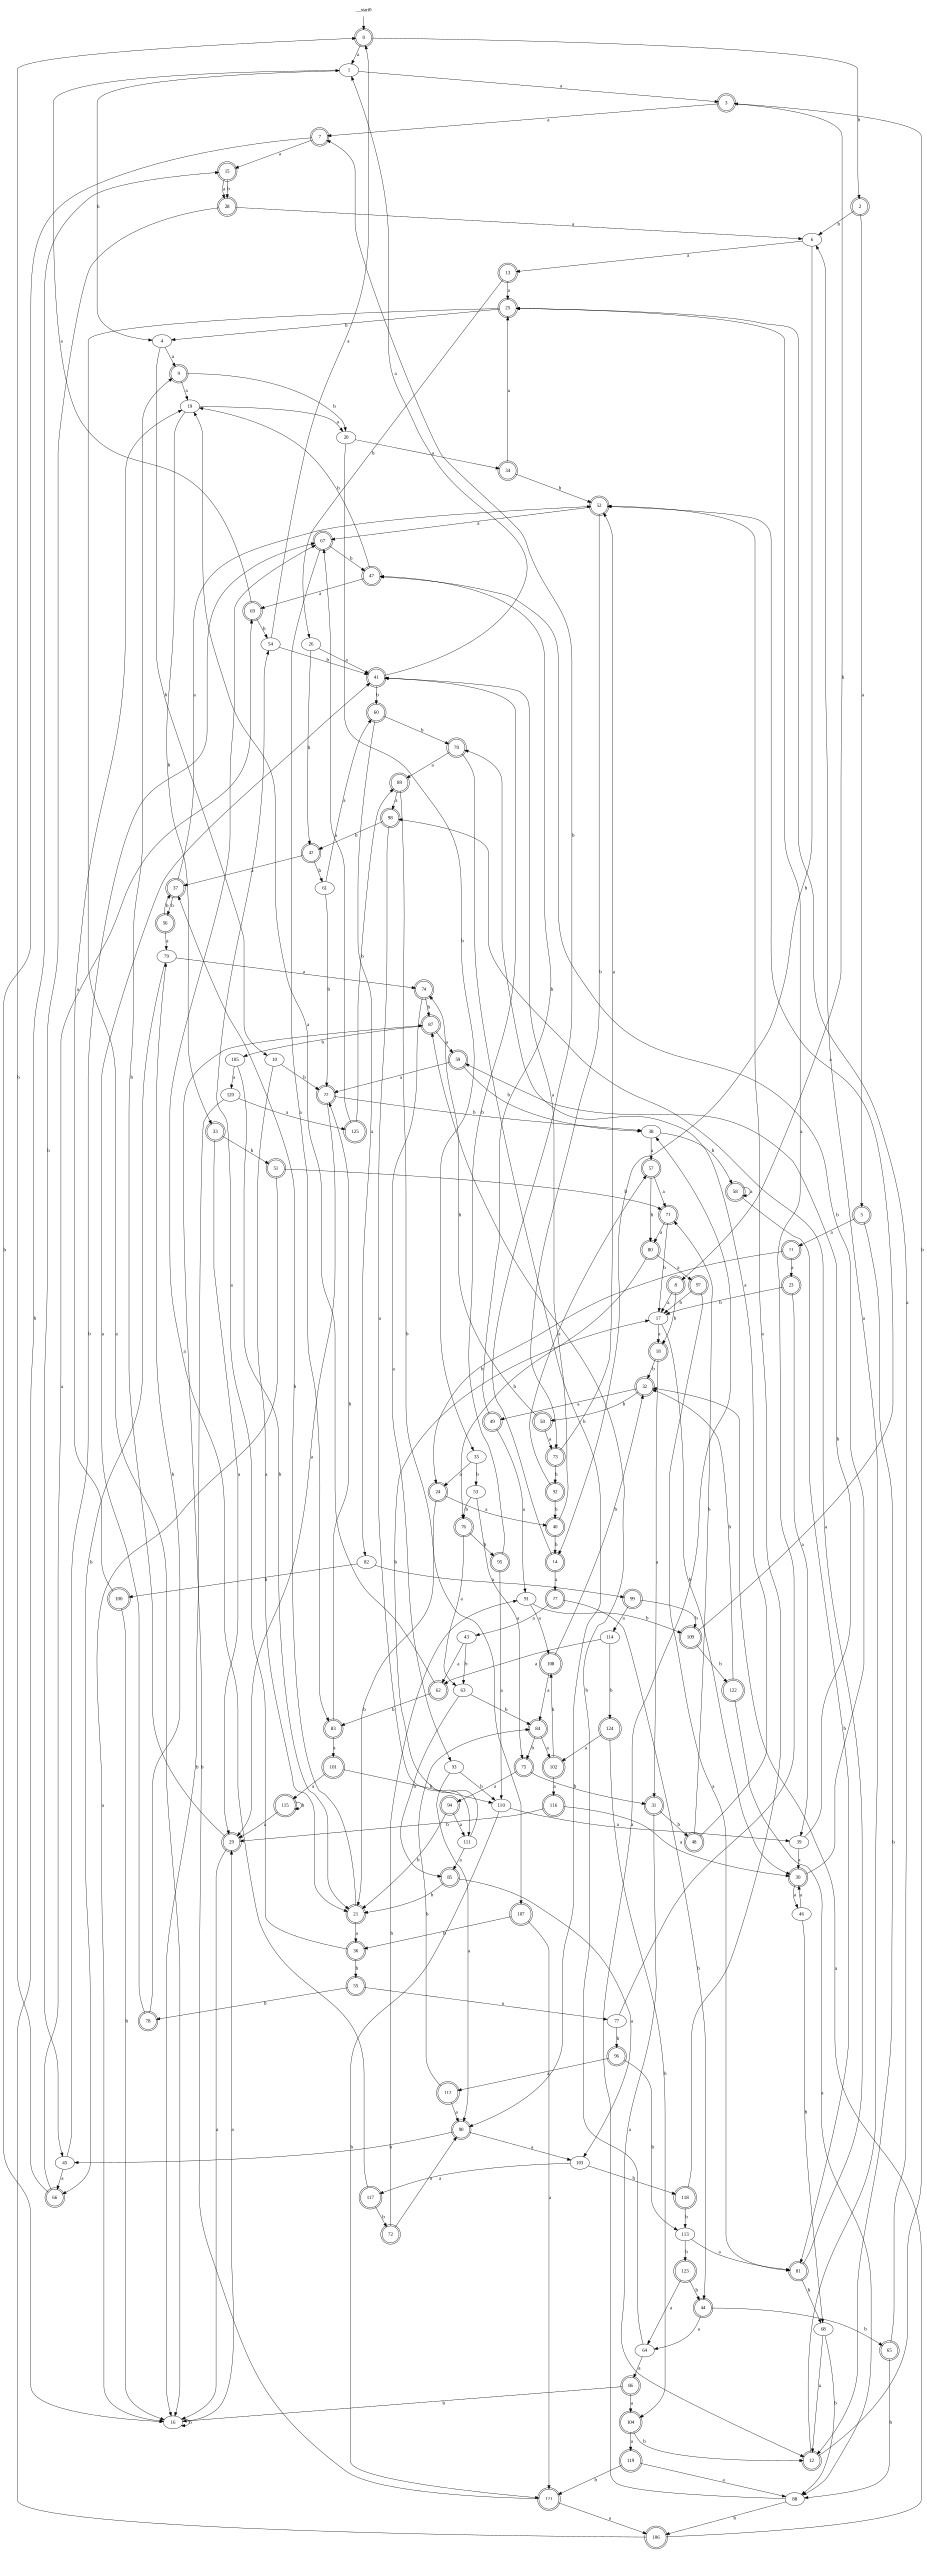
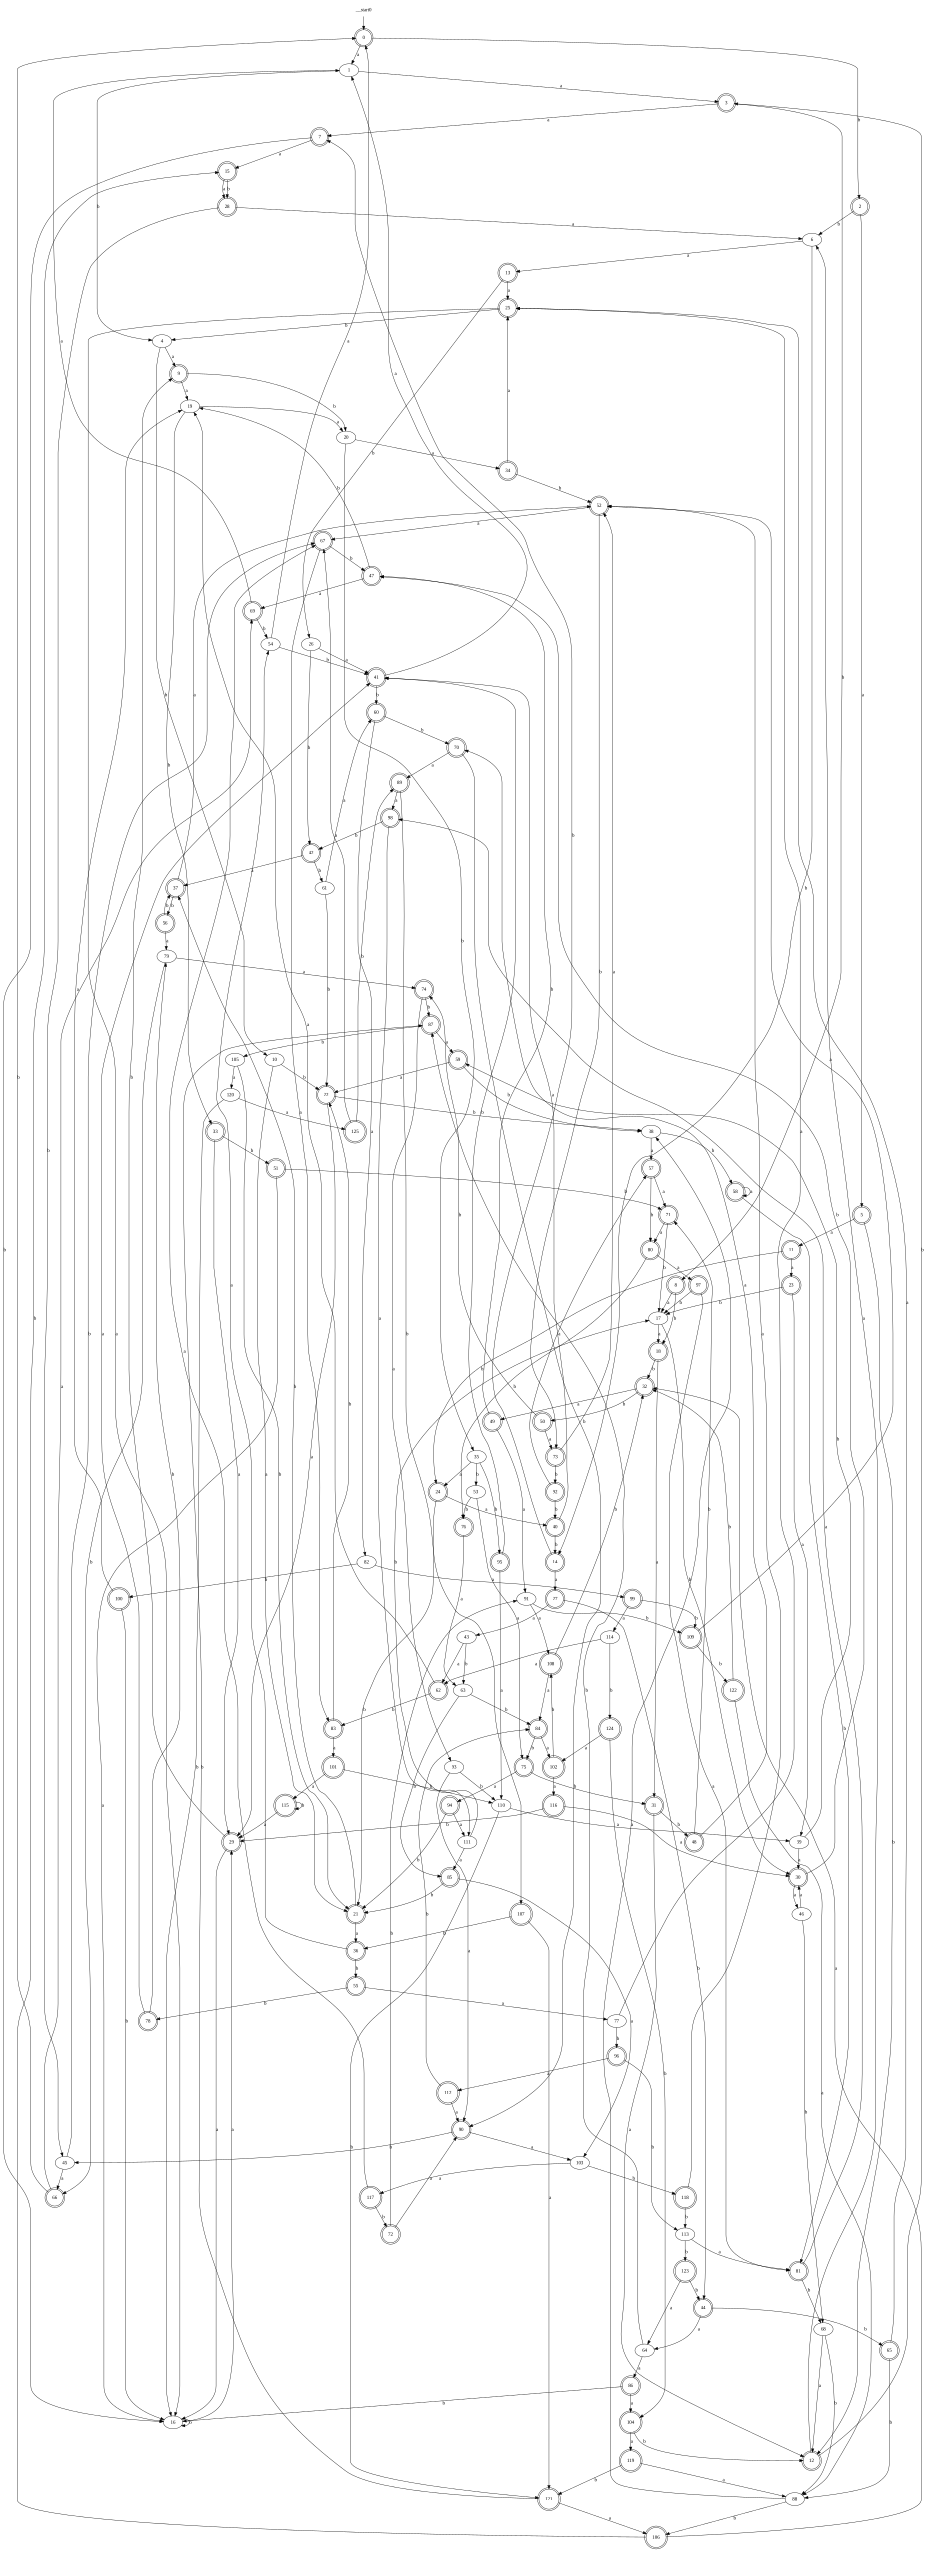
(480, 1543) -> (494, 1505)
